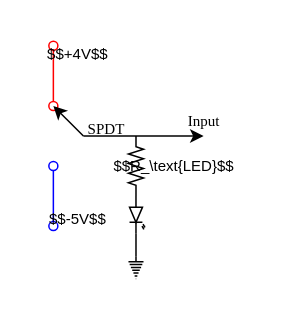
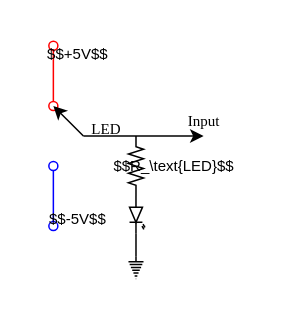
(78, 53) -> (78, 53)
(107, 128) -> (107, 128)
